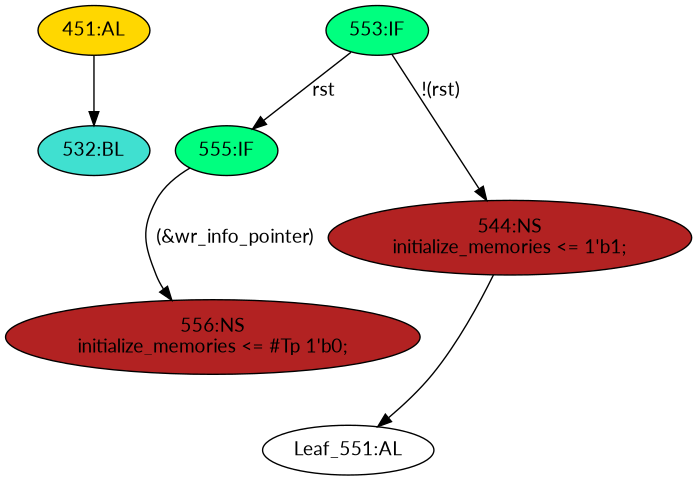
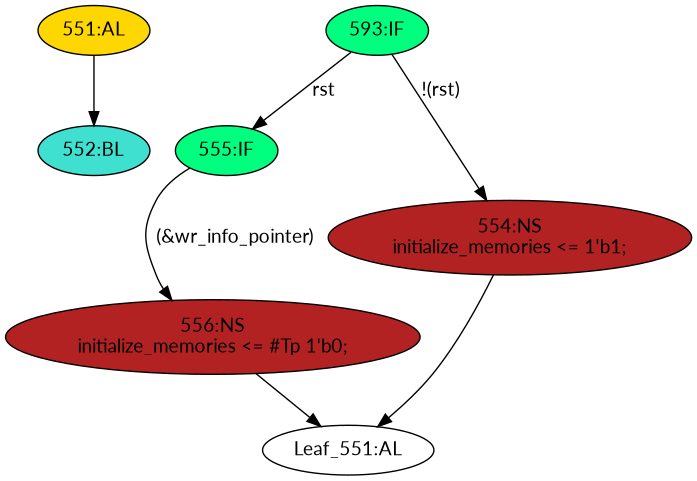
(94, 30) -> (94, 30)
(377, 30) -> (377, 30)
(94, 151) -> (94, 151)
(510, 238) -> (510, 238)
none -> (283, 395)
